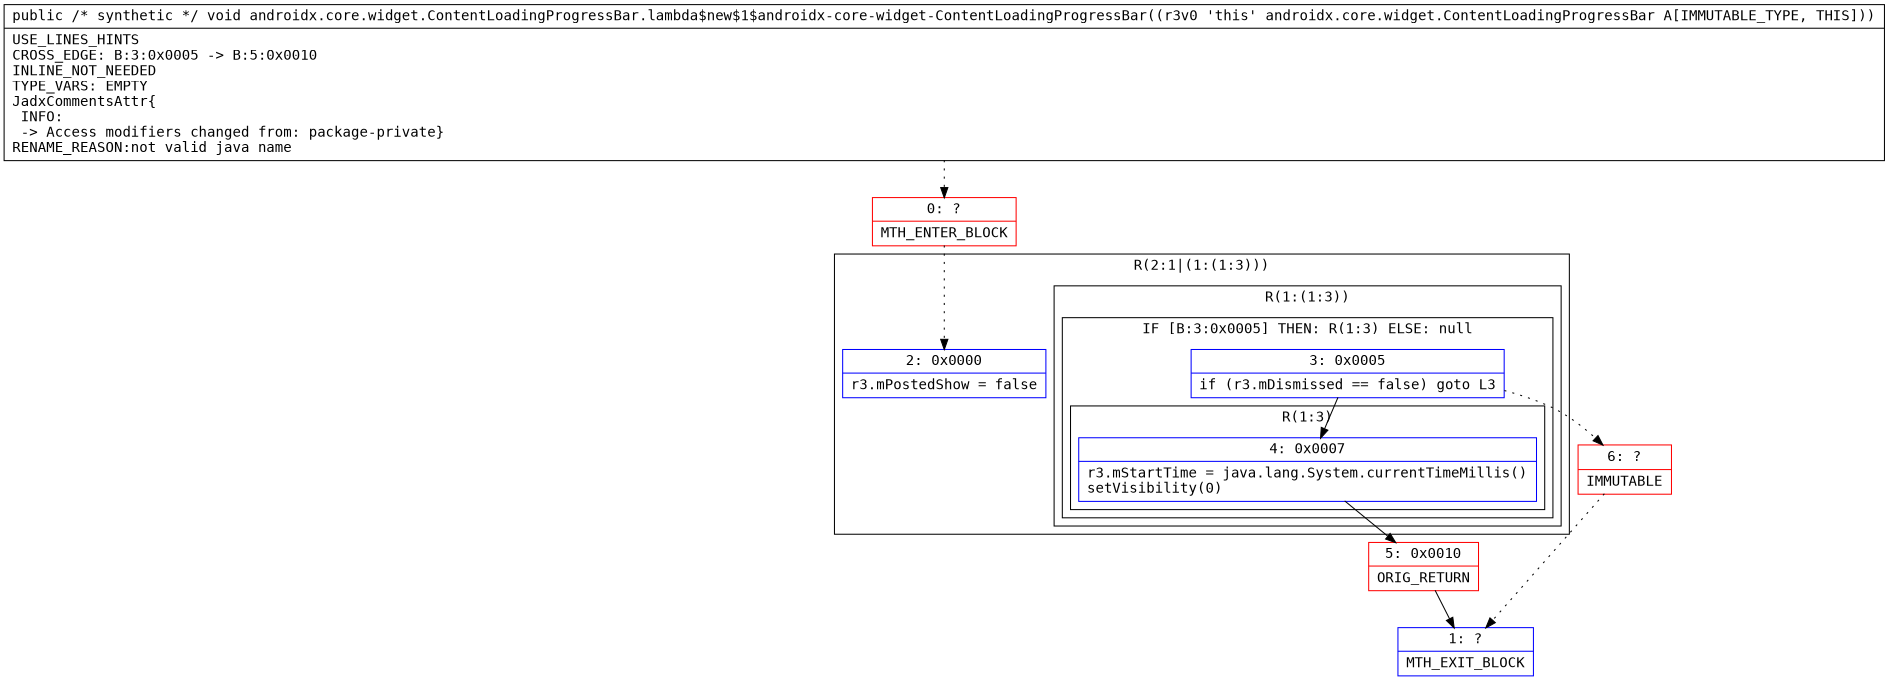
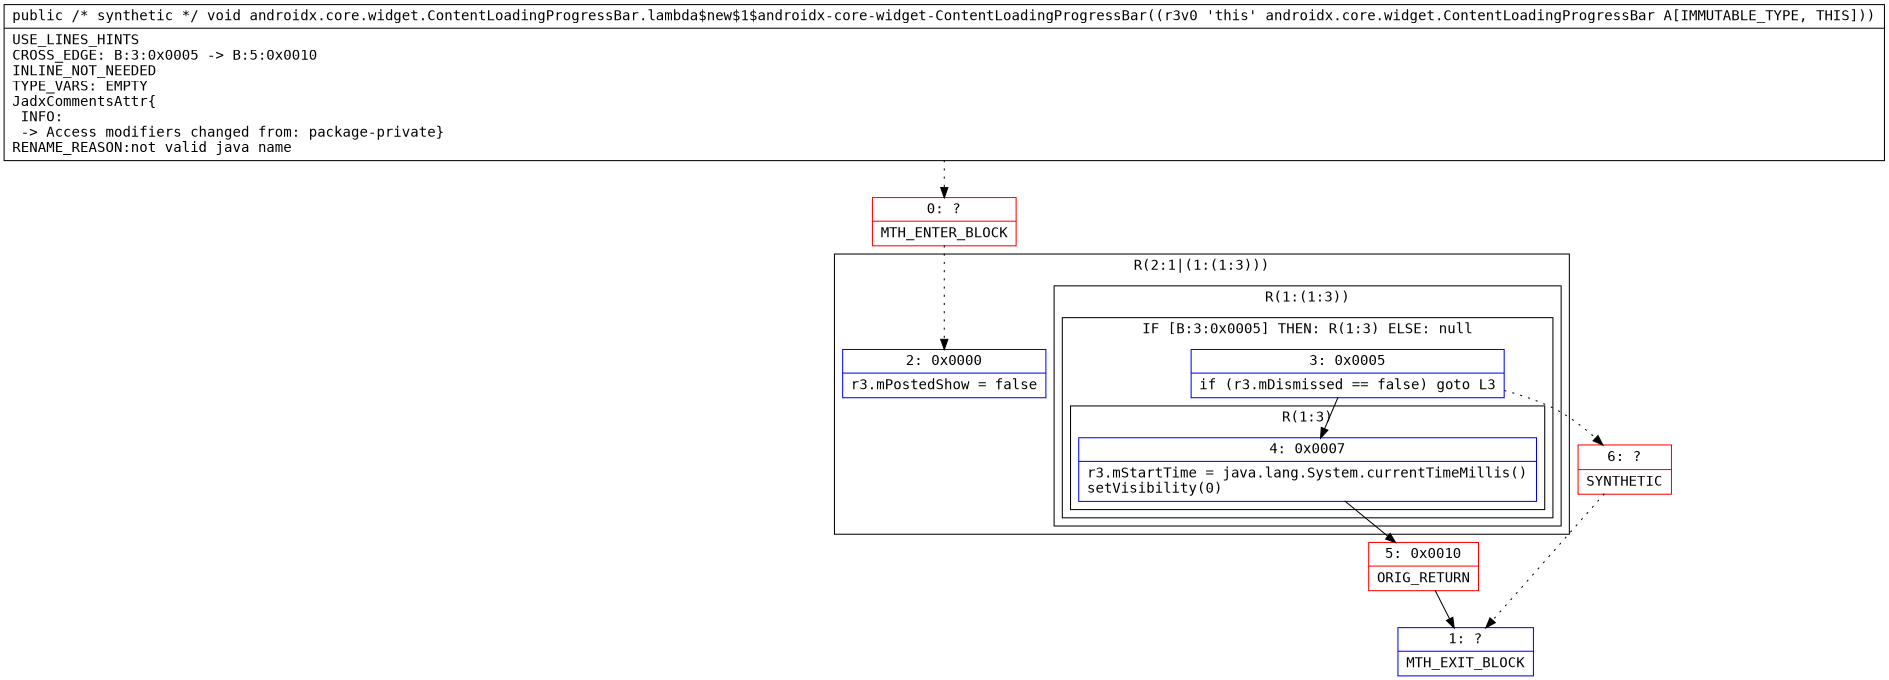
(1625, 481) -> (1625, 481)
